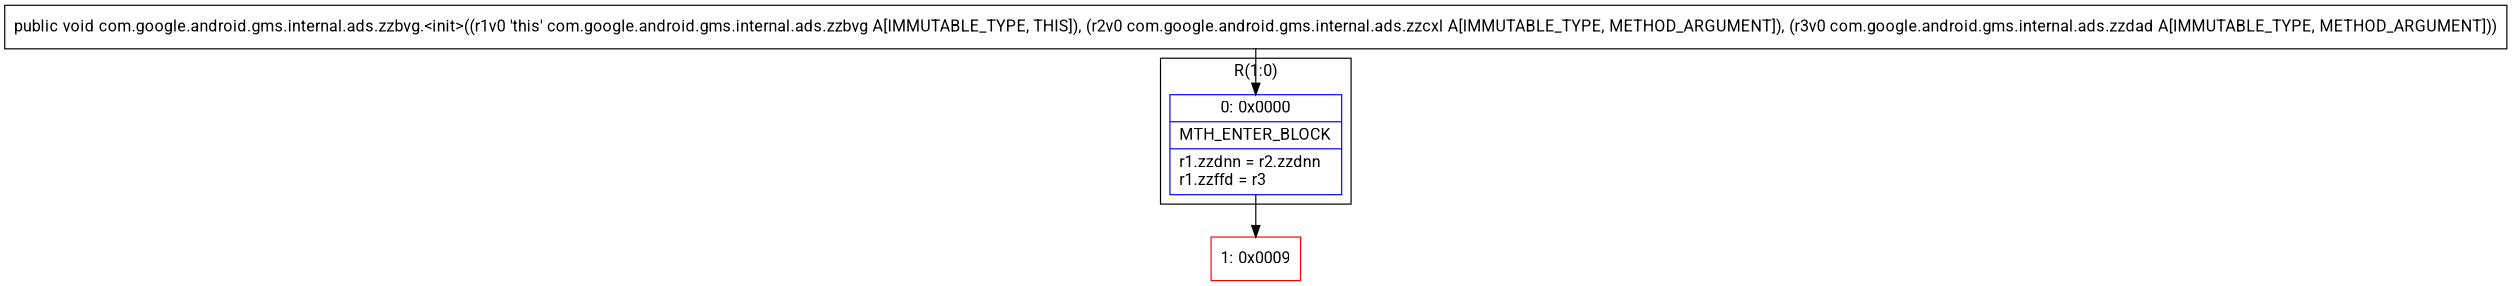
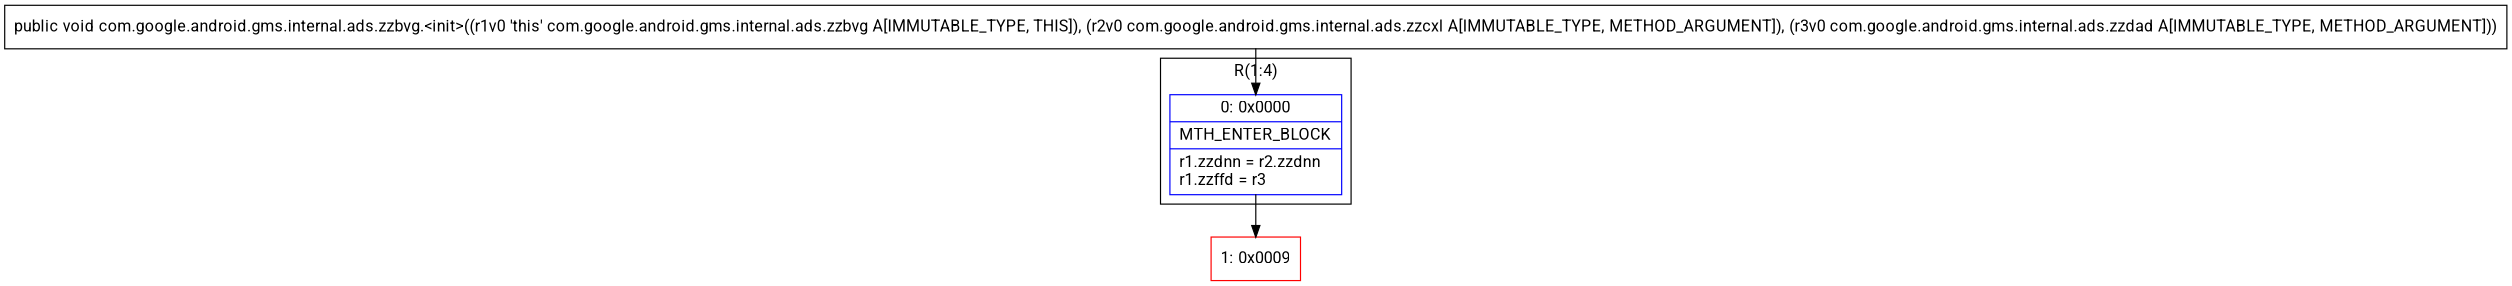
(1256, 72) -> (1256, 72)
